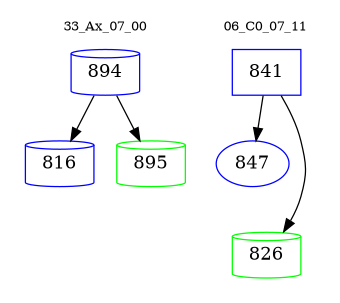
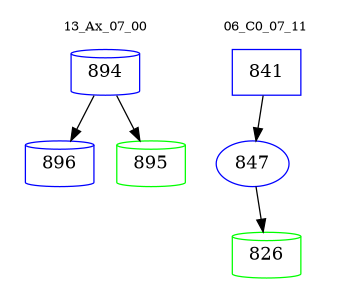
(105, 27) -> (105, 27)
(304, 157) -> (259, 203)
(60, 164) -> (60, 164)
